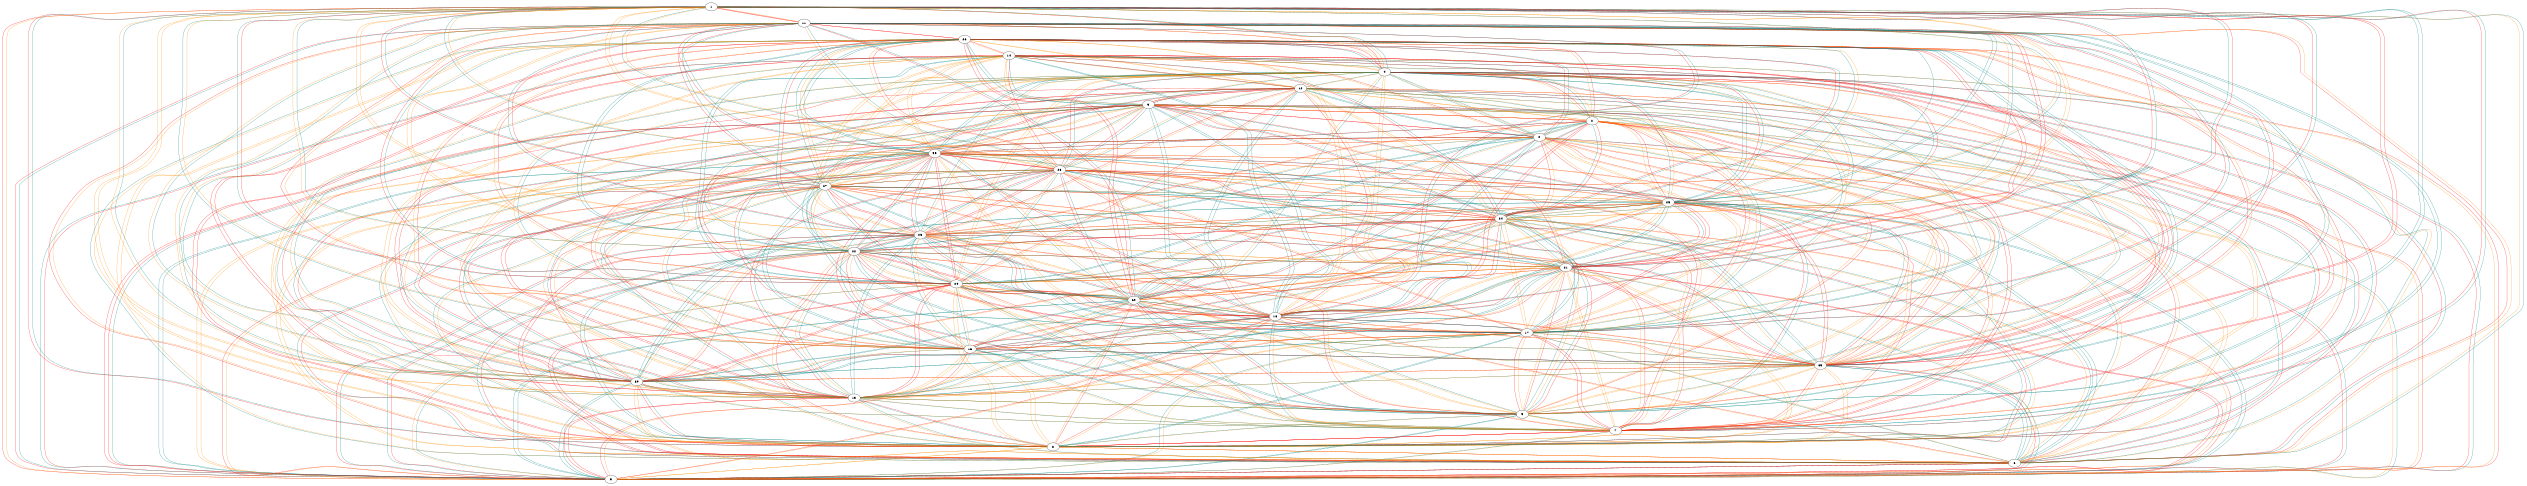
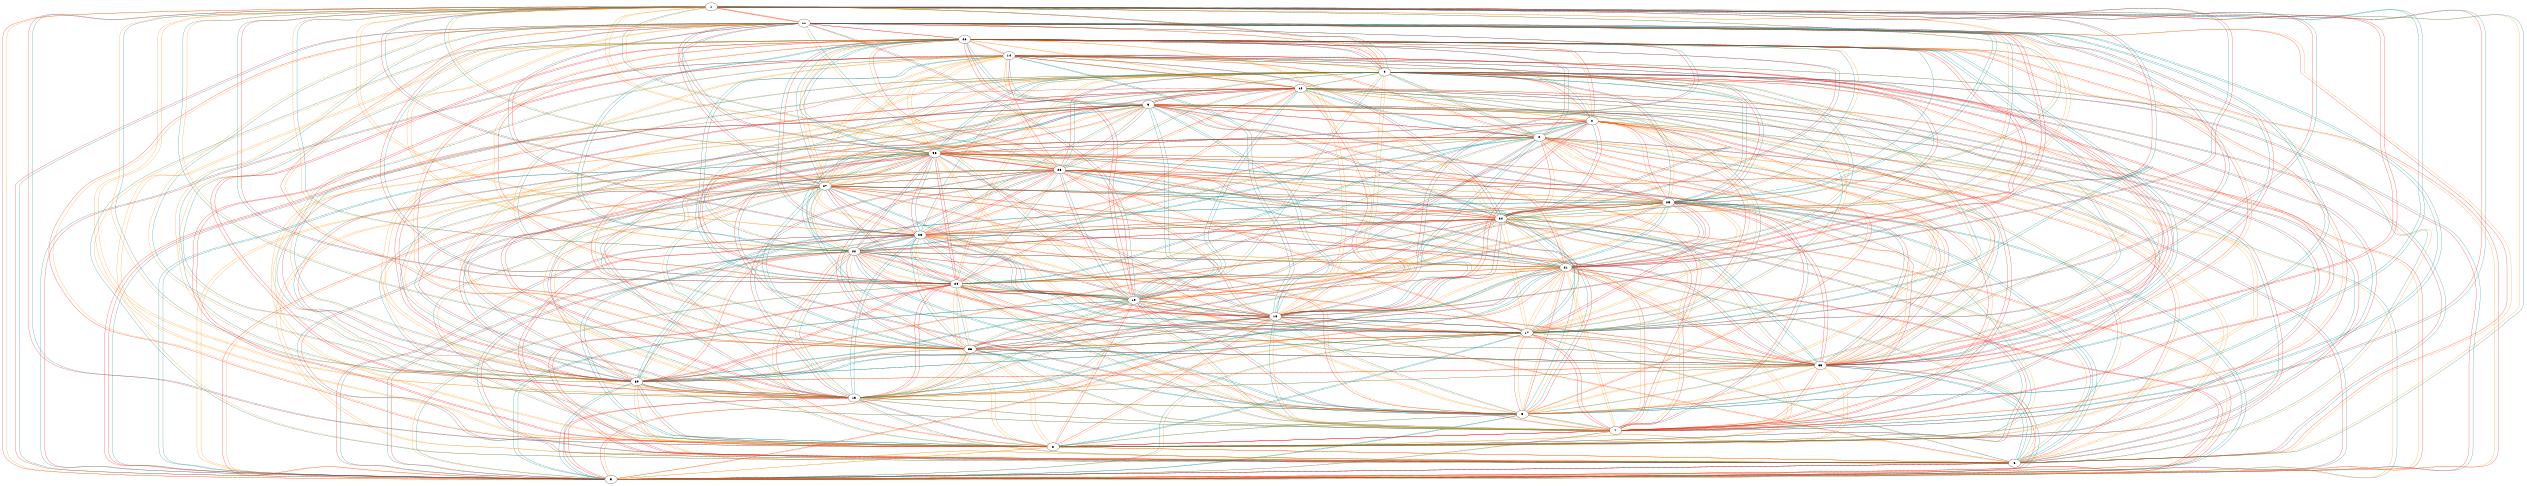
(1134, 300) -> (1134, 300)
(970, 349) -> (970, 349)
